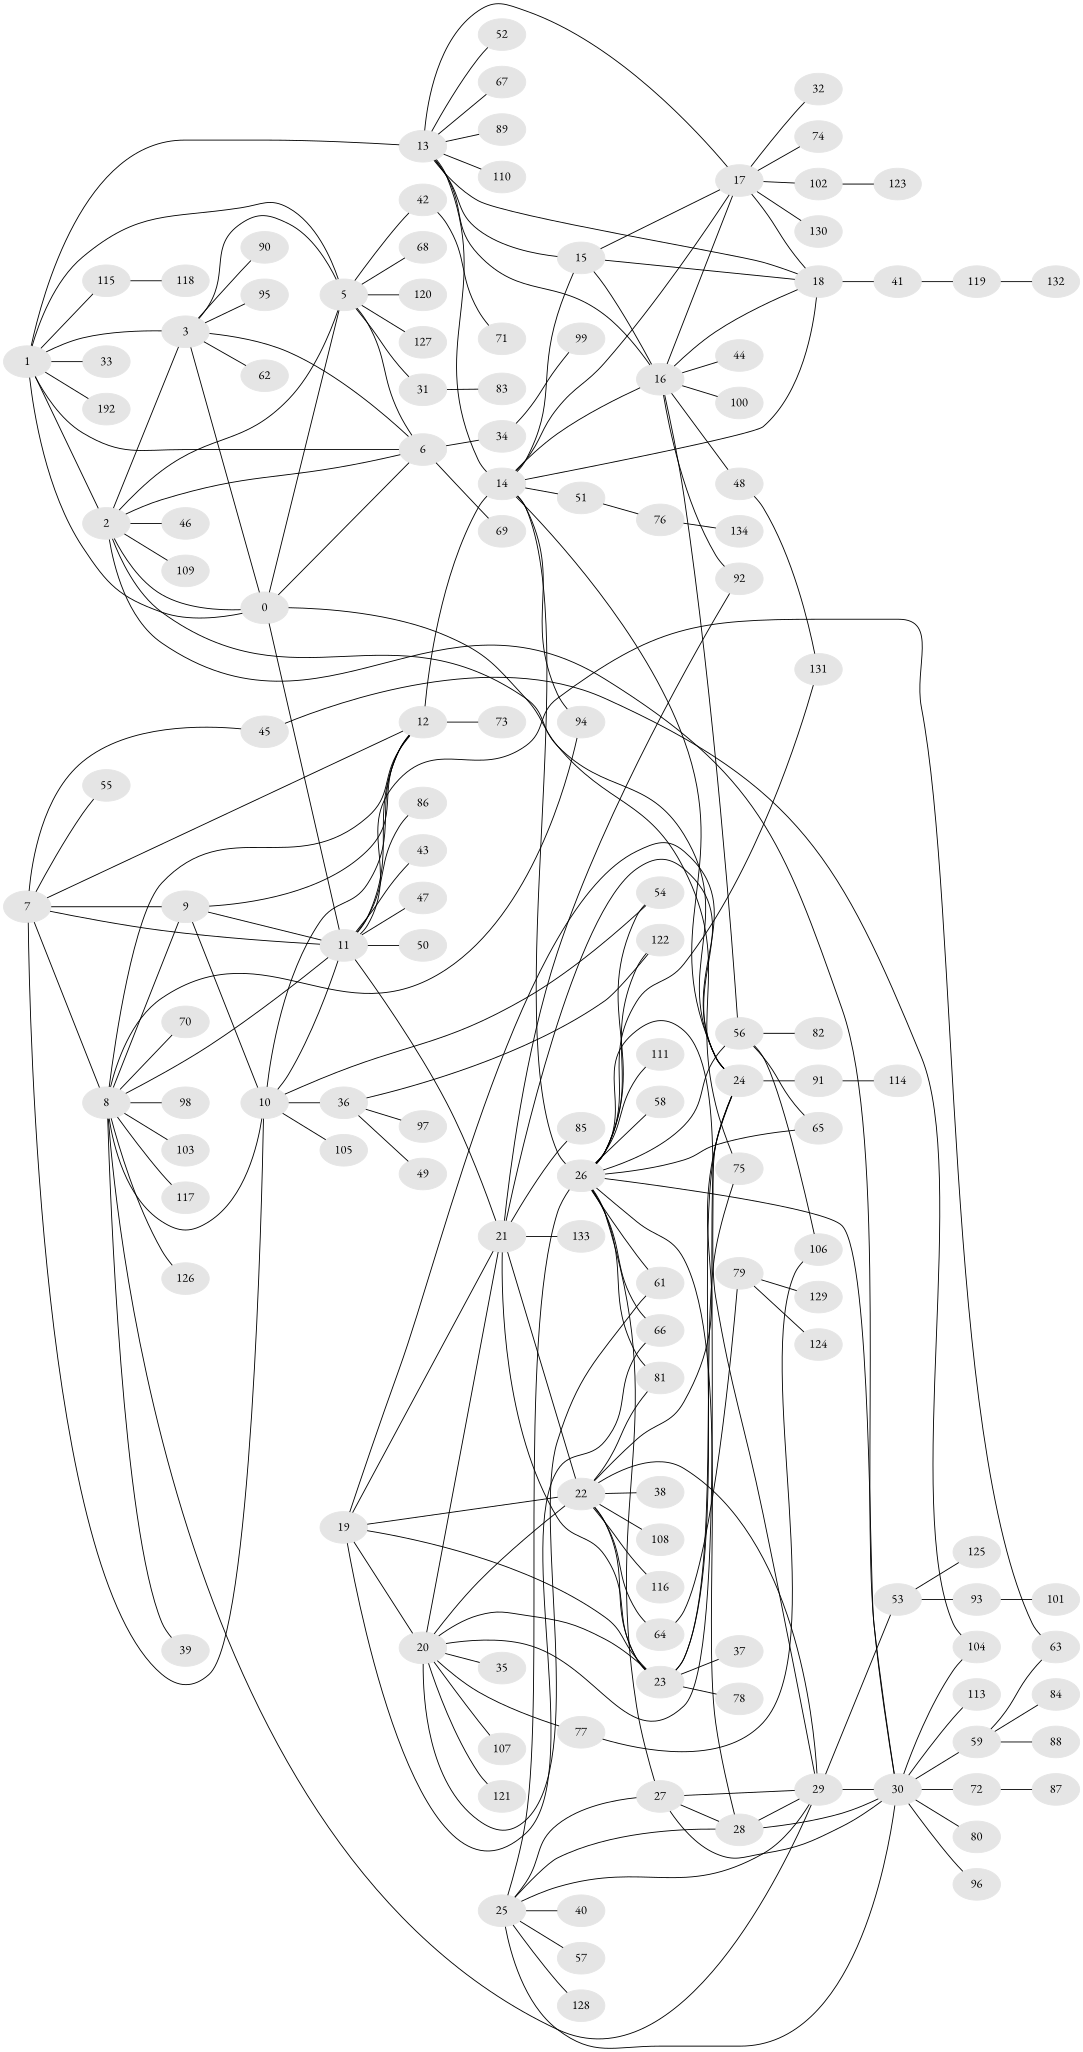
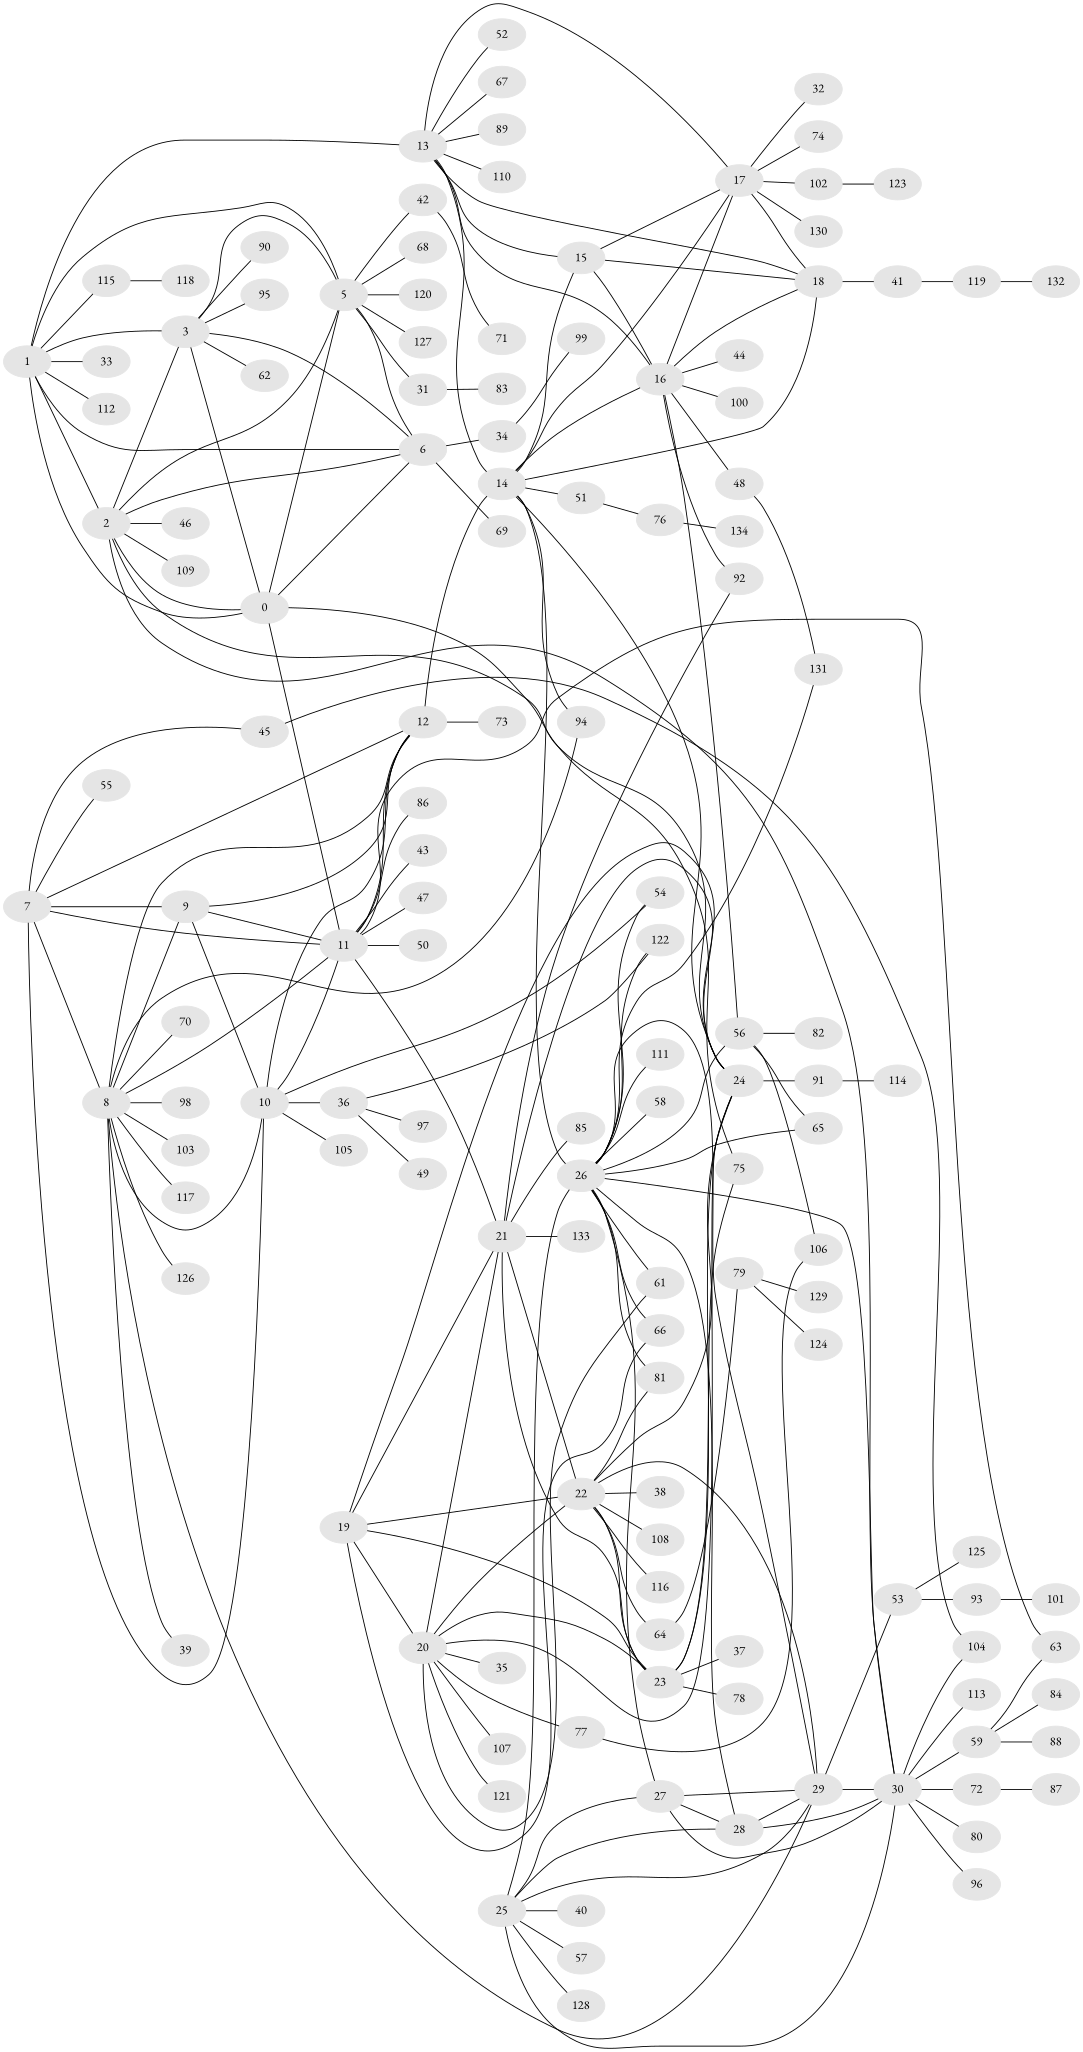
(106, 409) -> (106, 409)
